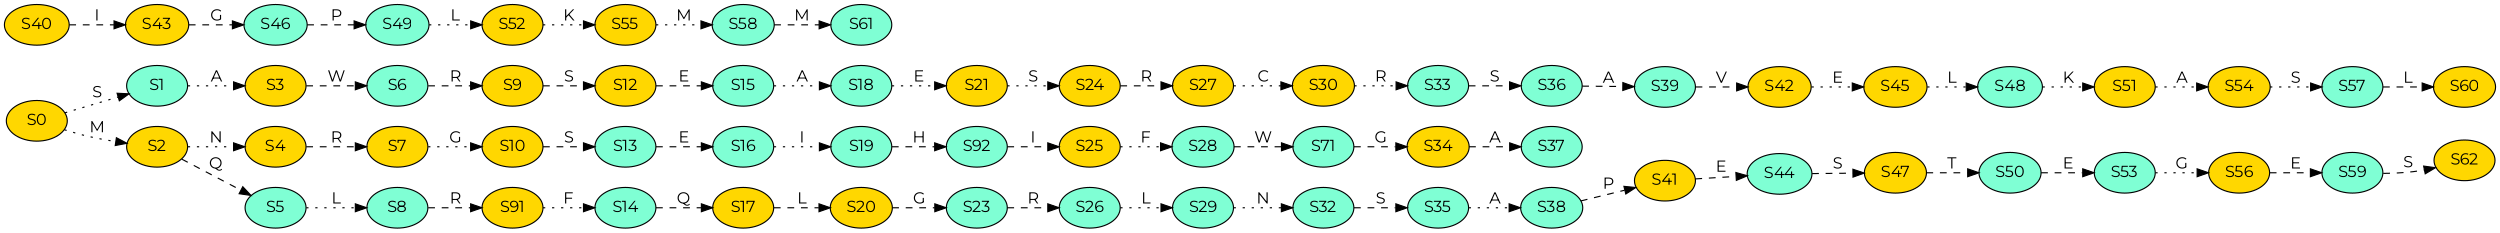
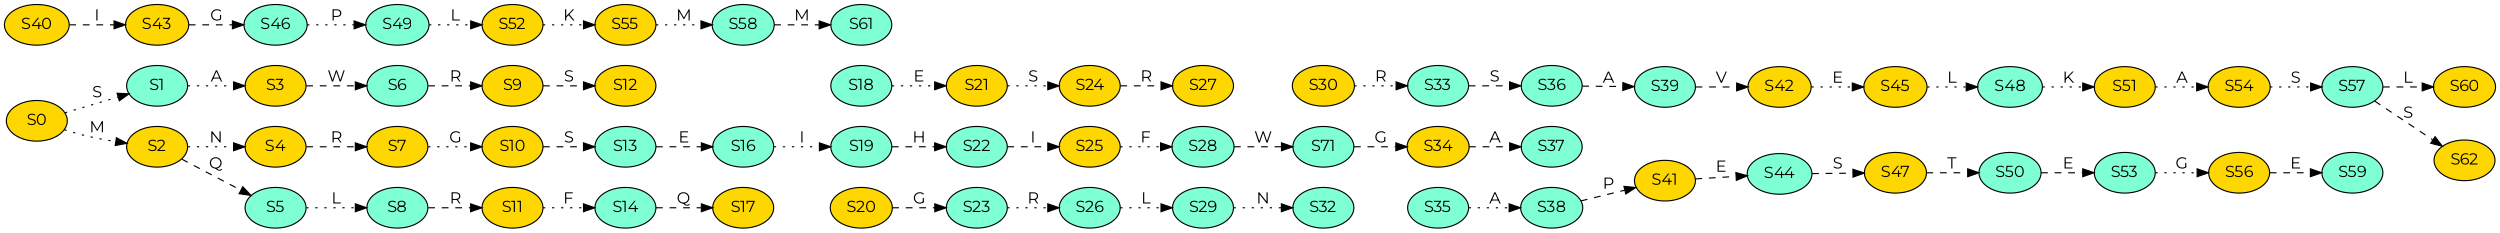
(331, 25) -> (331, 25)
(743, 86) -> none
(1257, 86) -> none
(977, 147) -> (977, 147)
(2404, 173) -> (2404, 120)
(513, 208) -> (513, 208)
(796, 208) -> none
(1028, 208) -> (1028, 208)
(1375, 208) -> none
